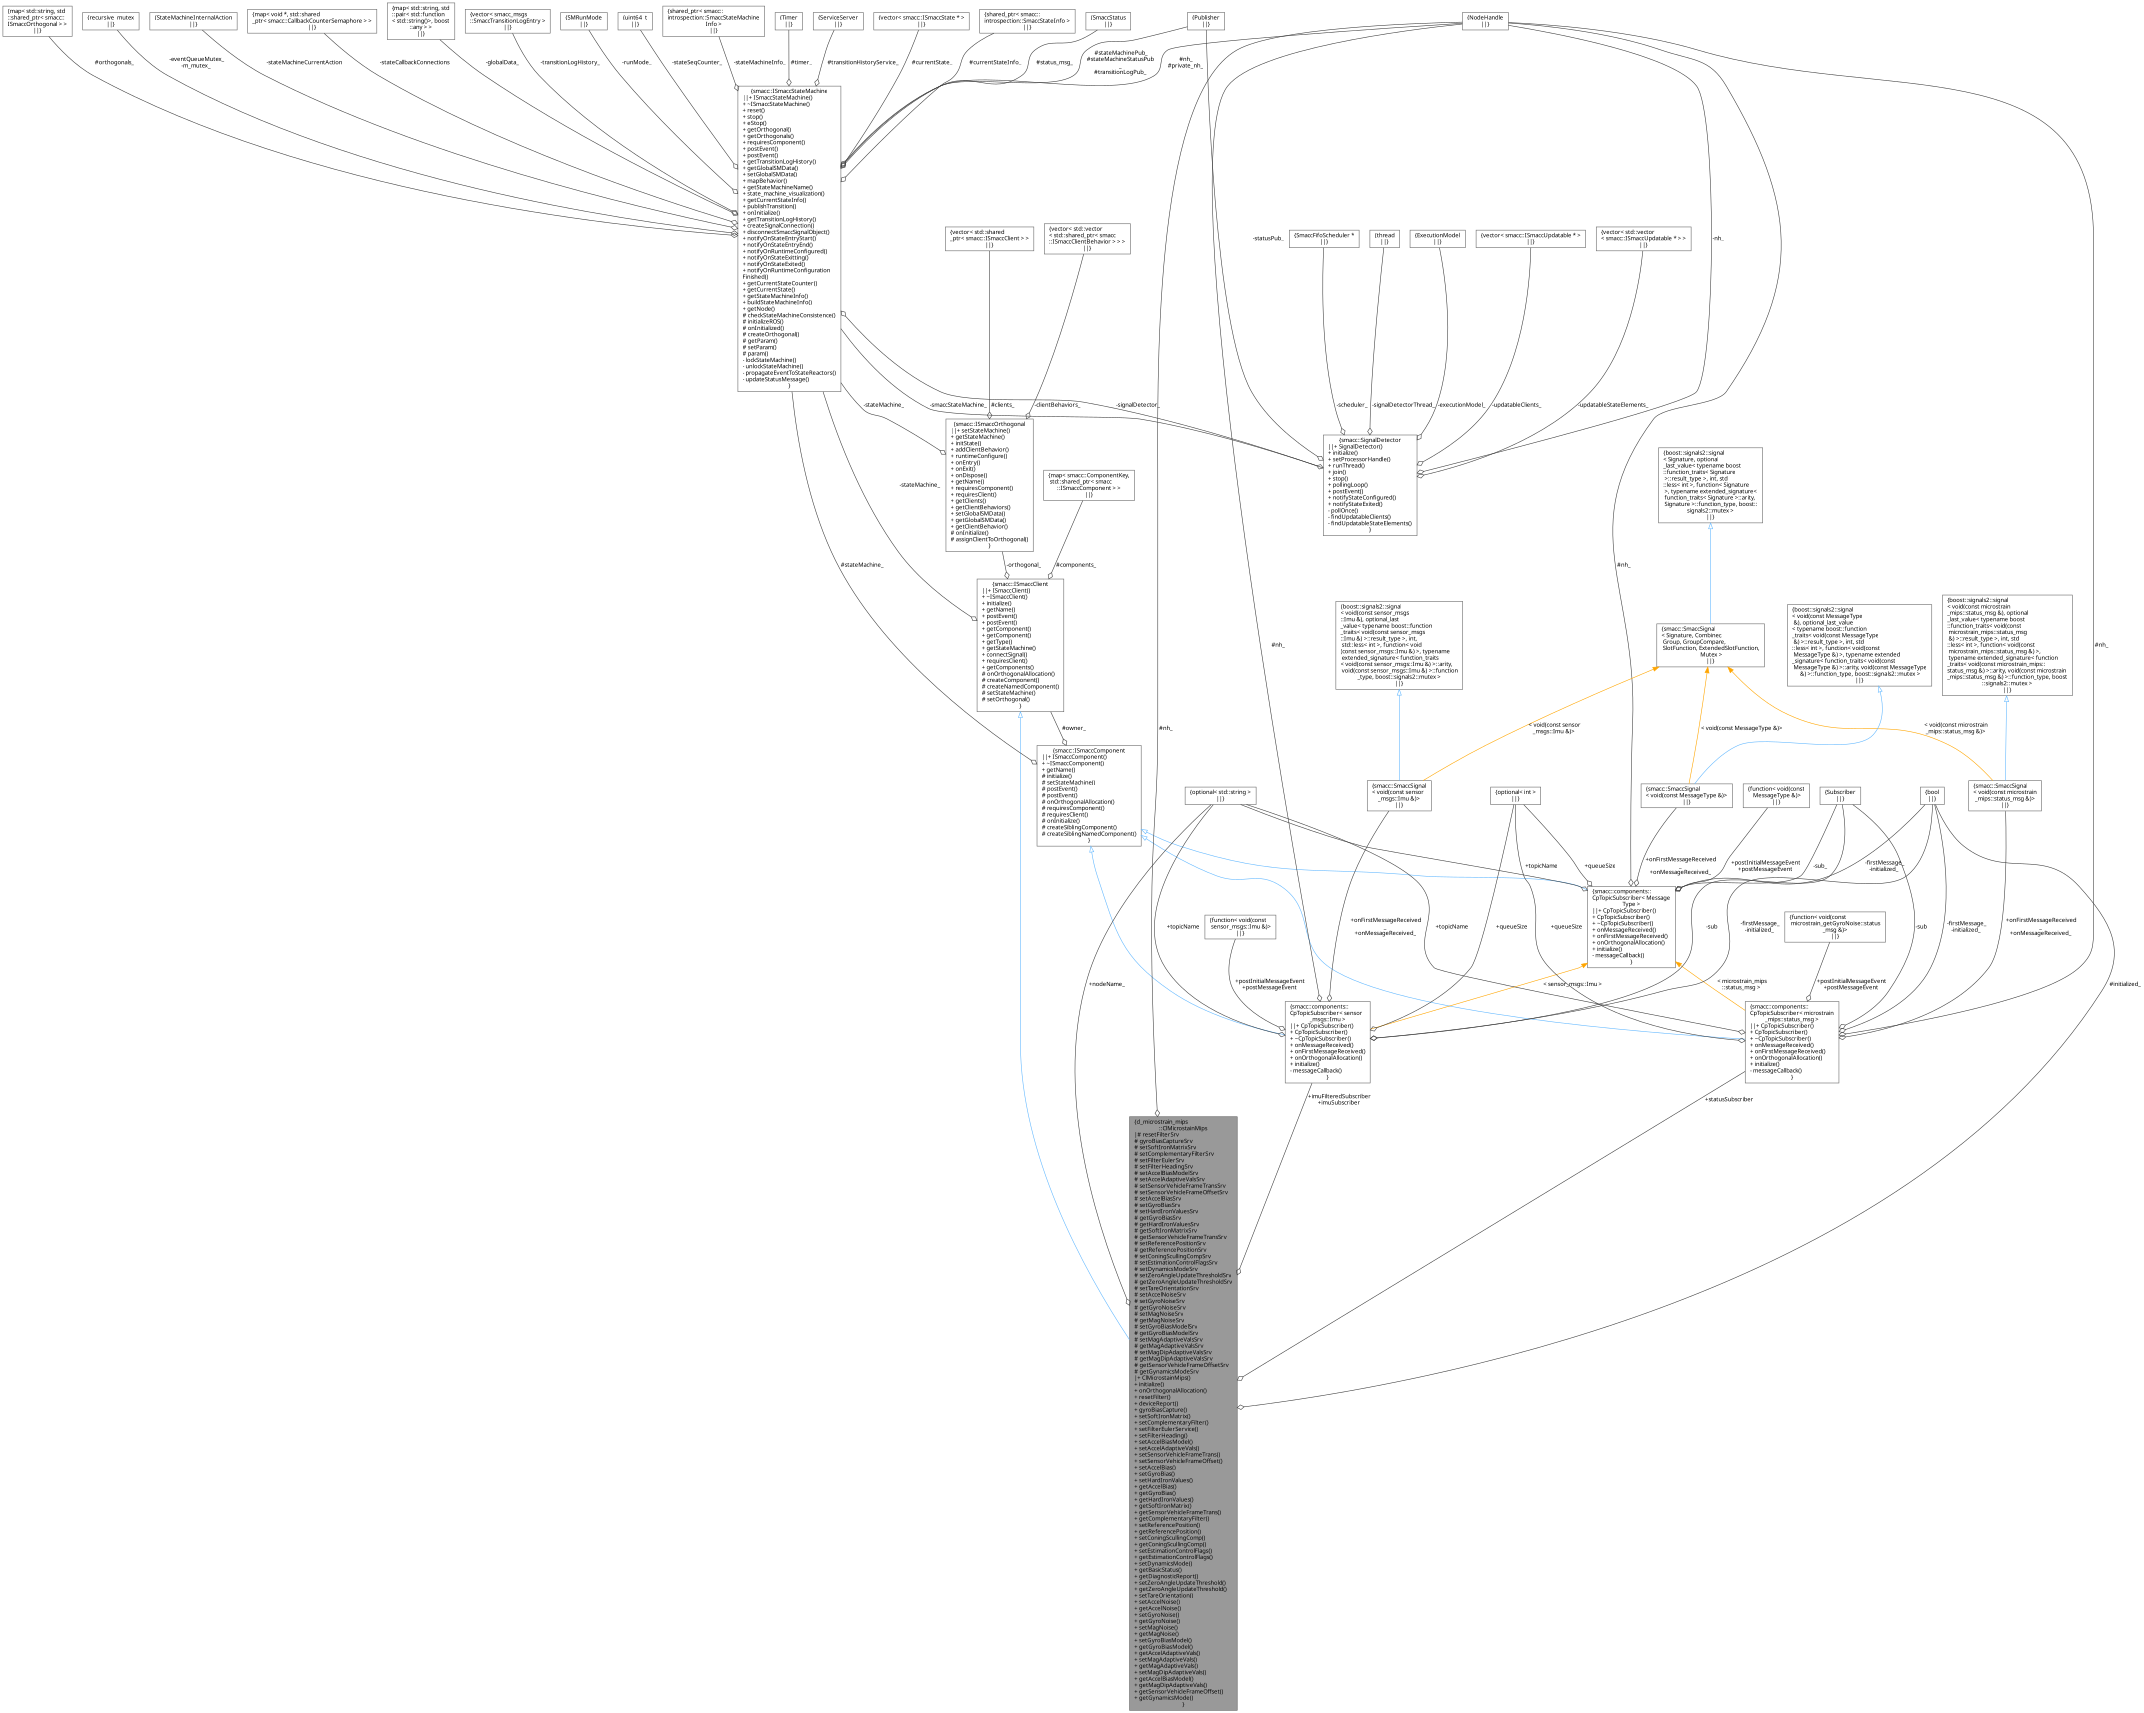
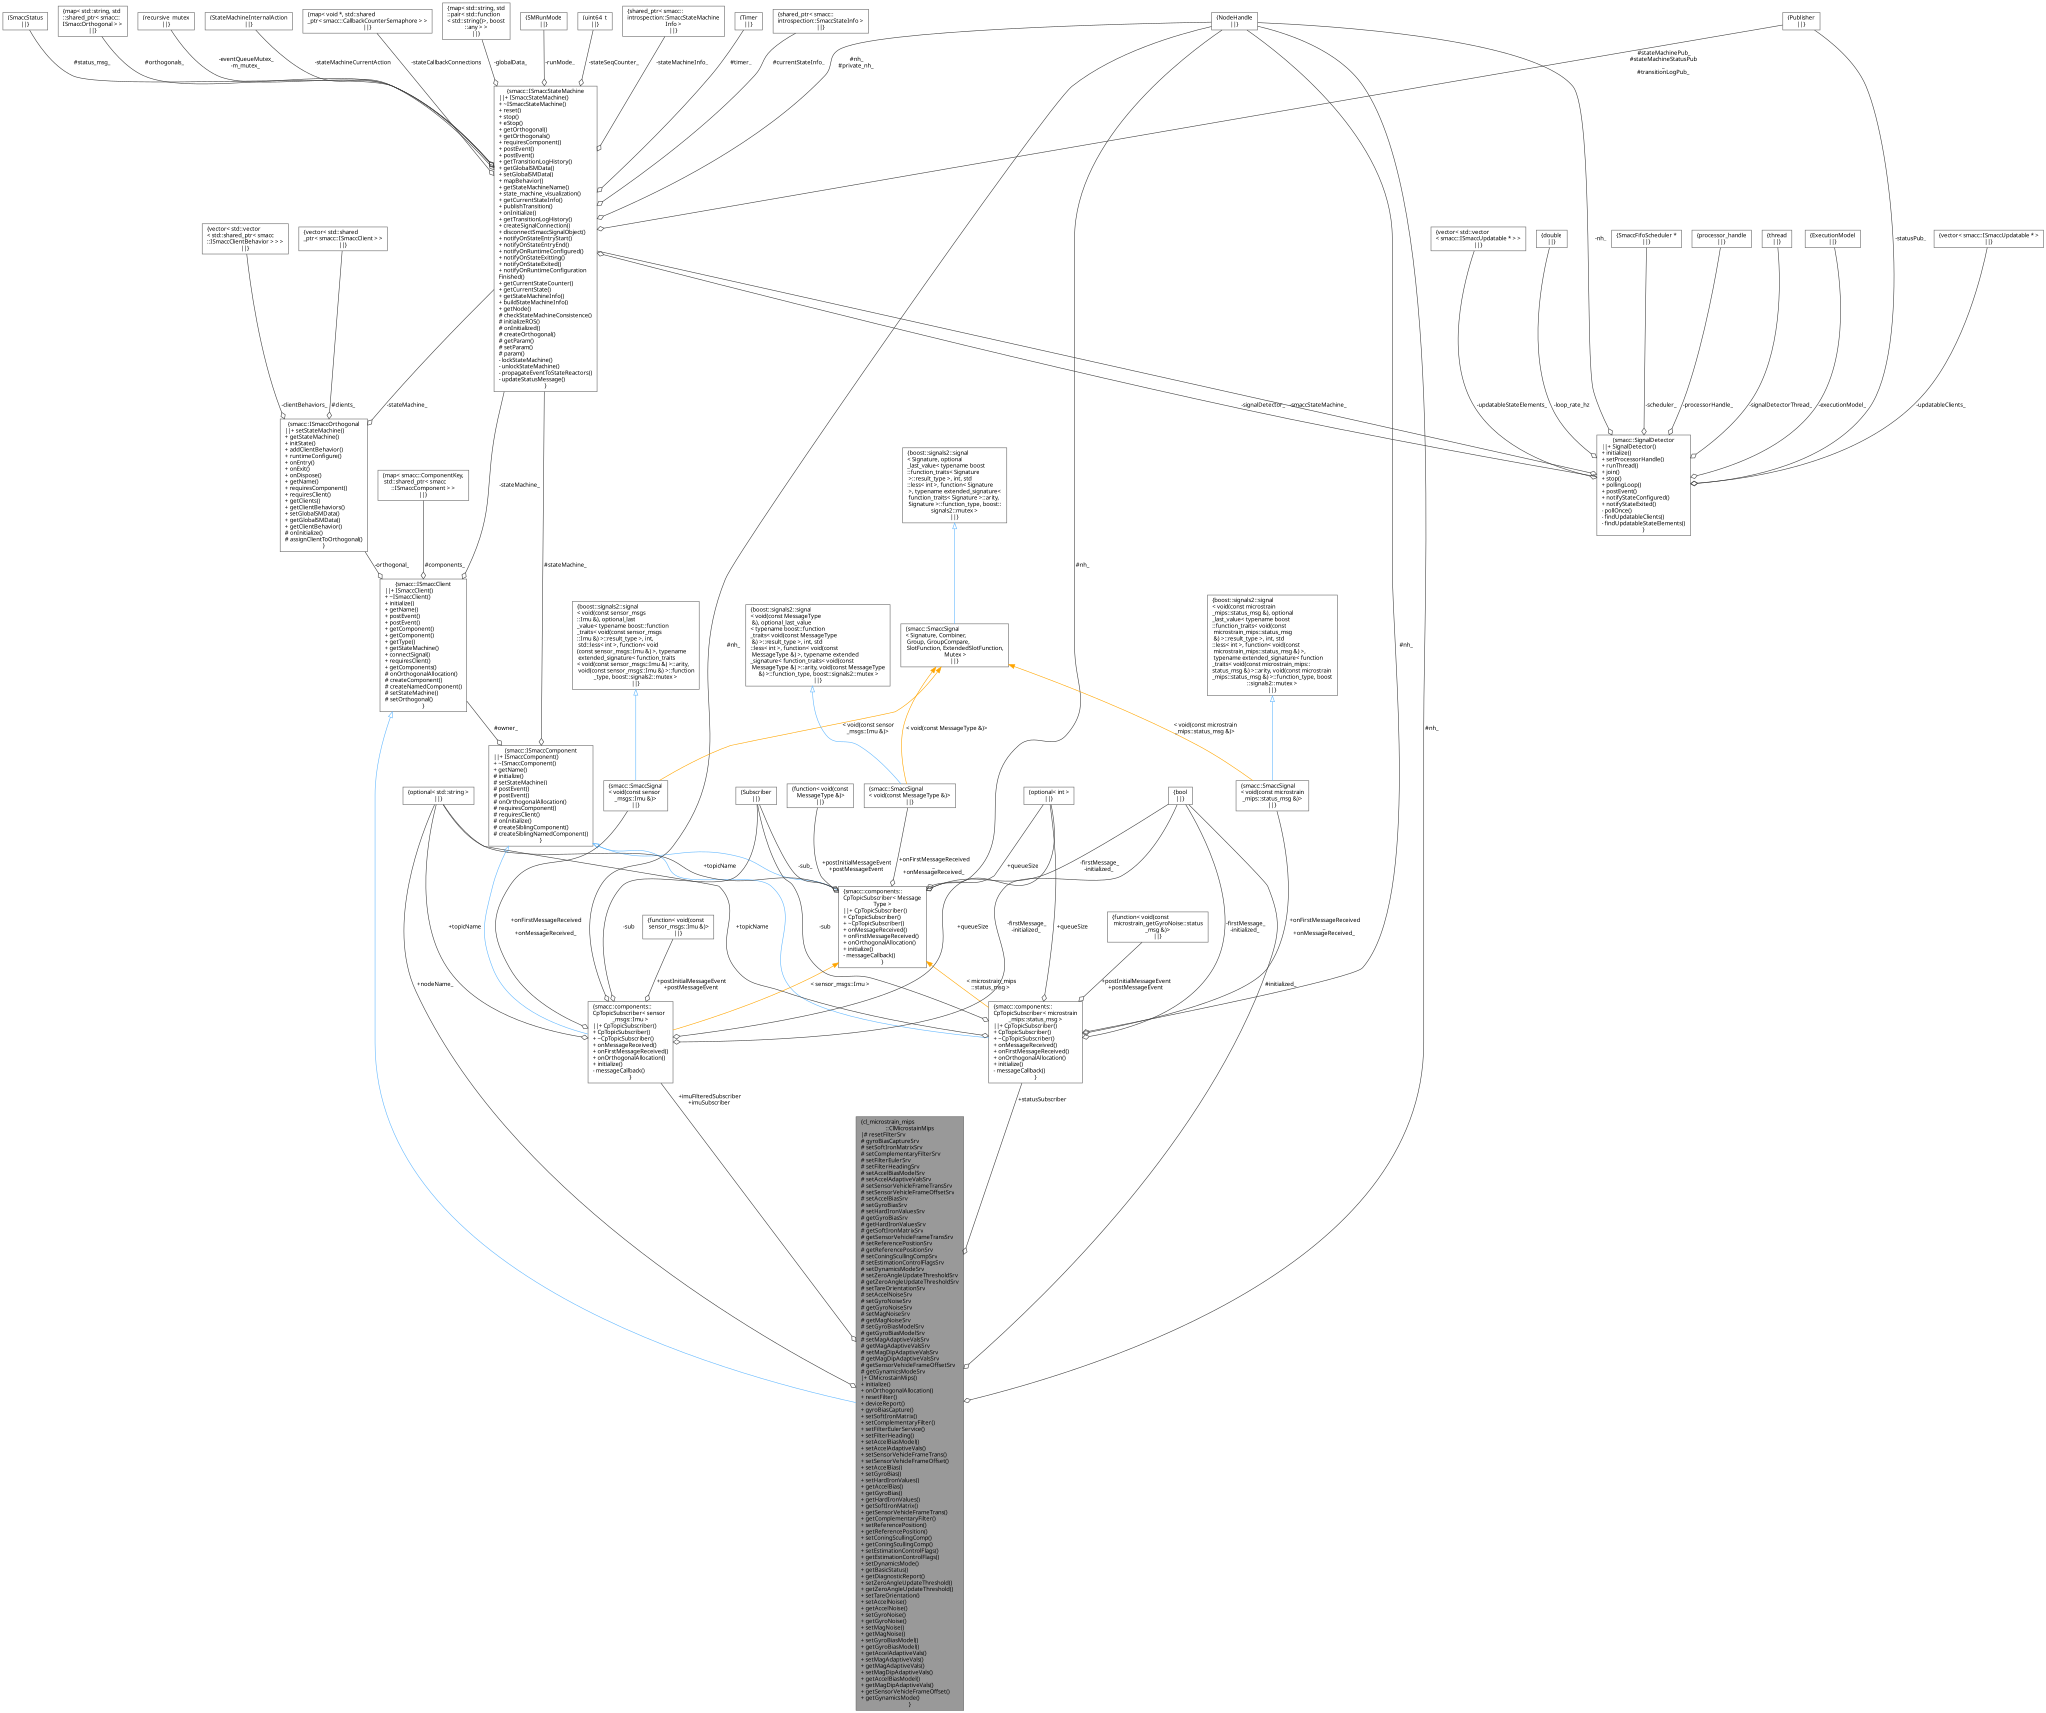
(508, 21) -> none
(838, 21) -> none
(922, 21) -> none
none -> (1552, 239)
none -> (1722, 239)
